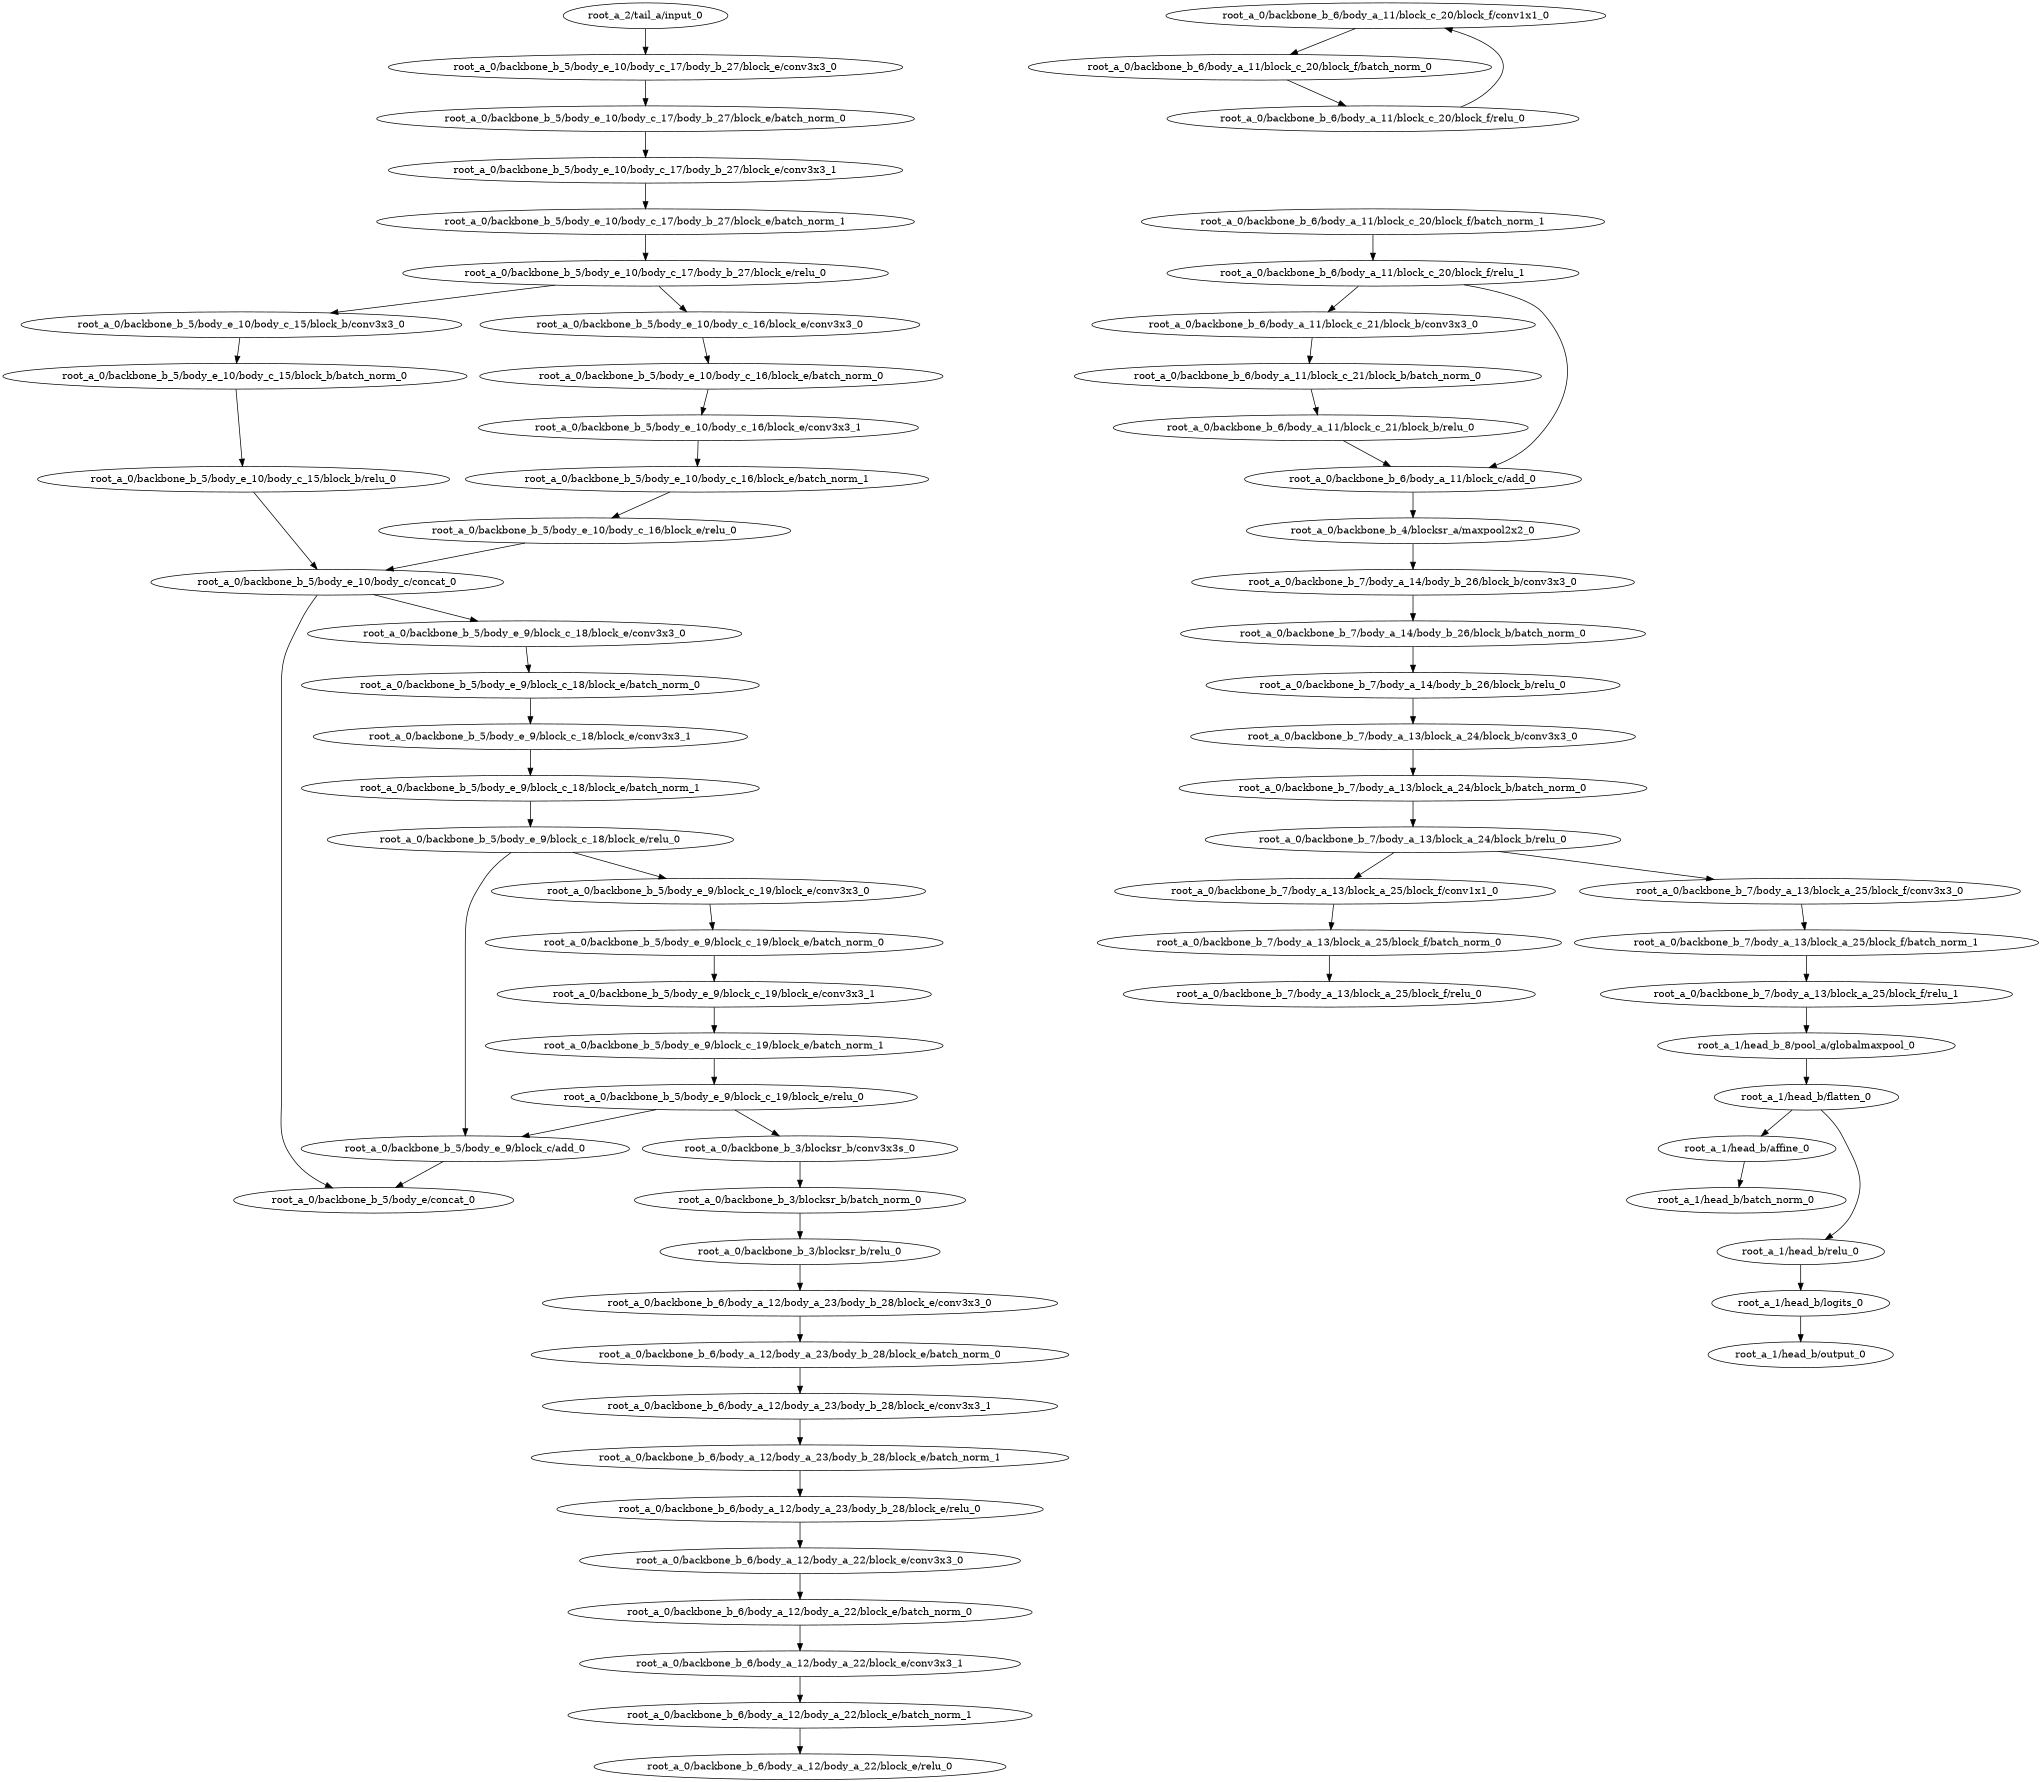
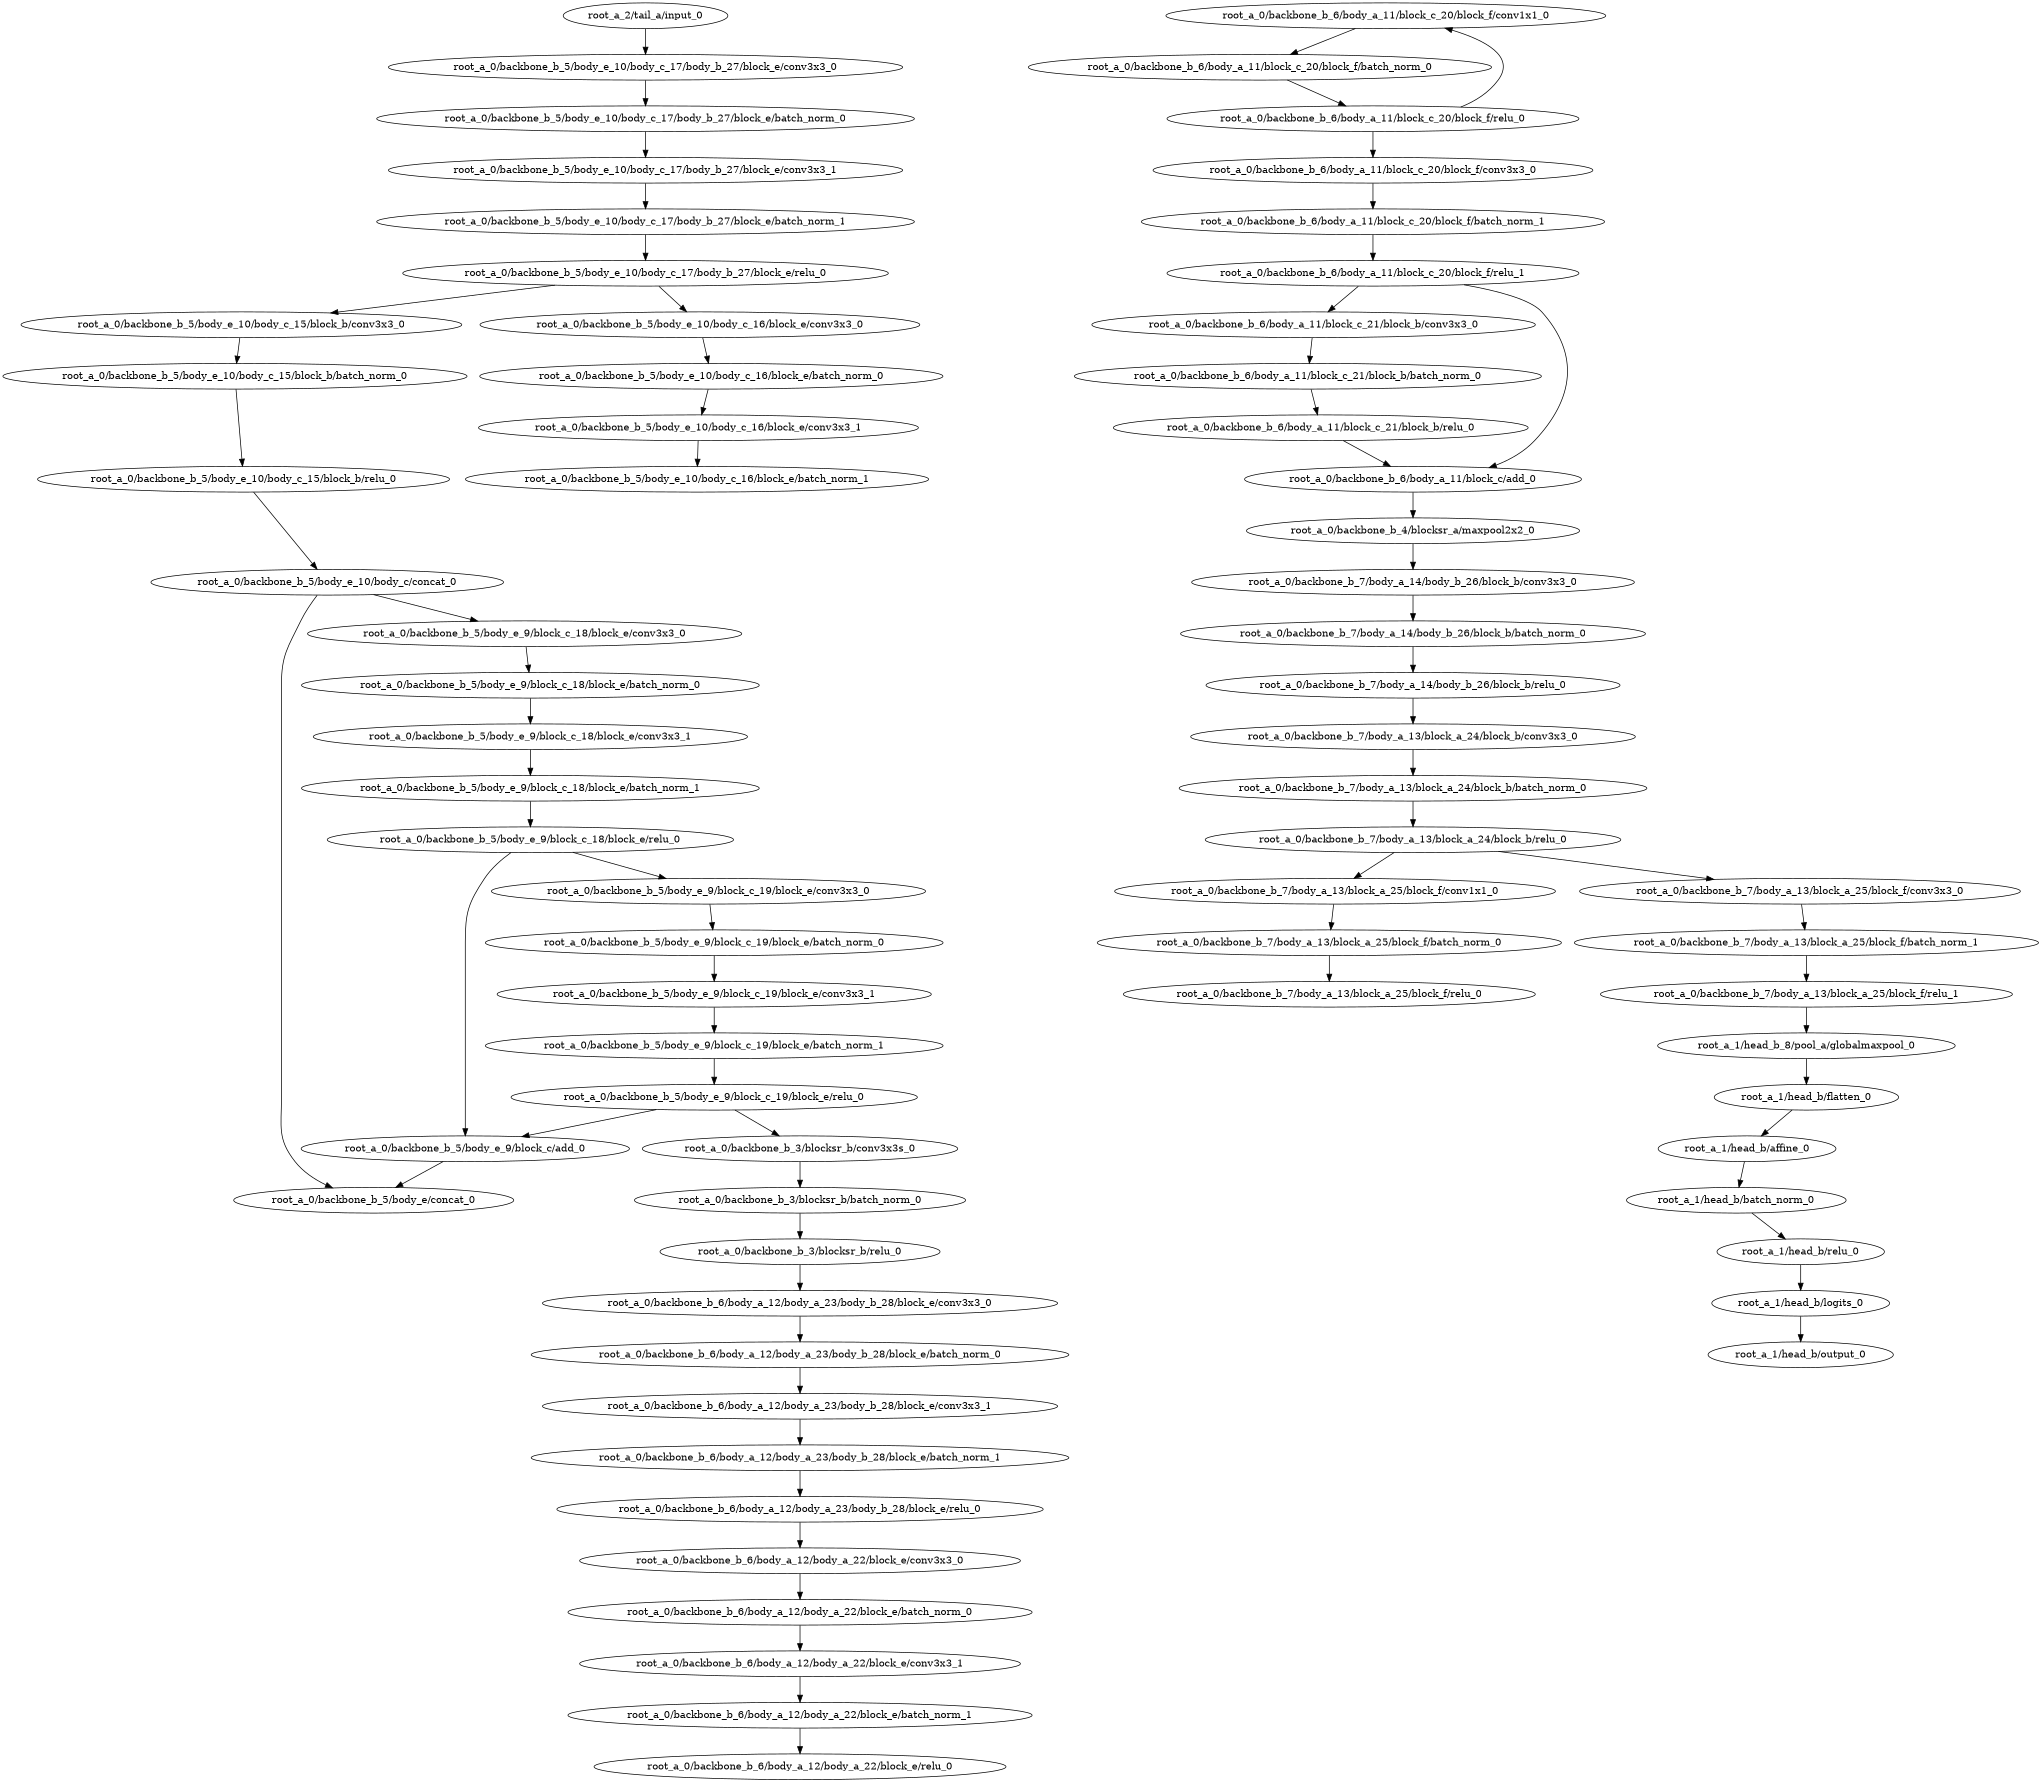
none -> (1373, 170)
(585, 531) -> none
(1858, 1172) -> (1766, 1224)
